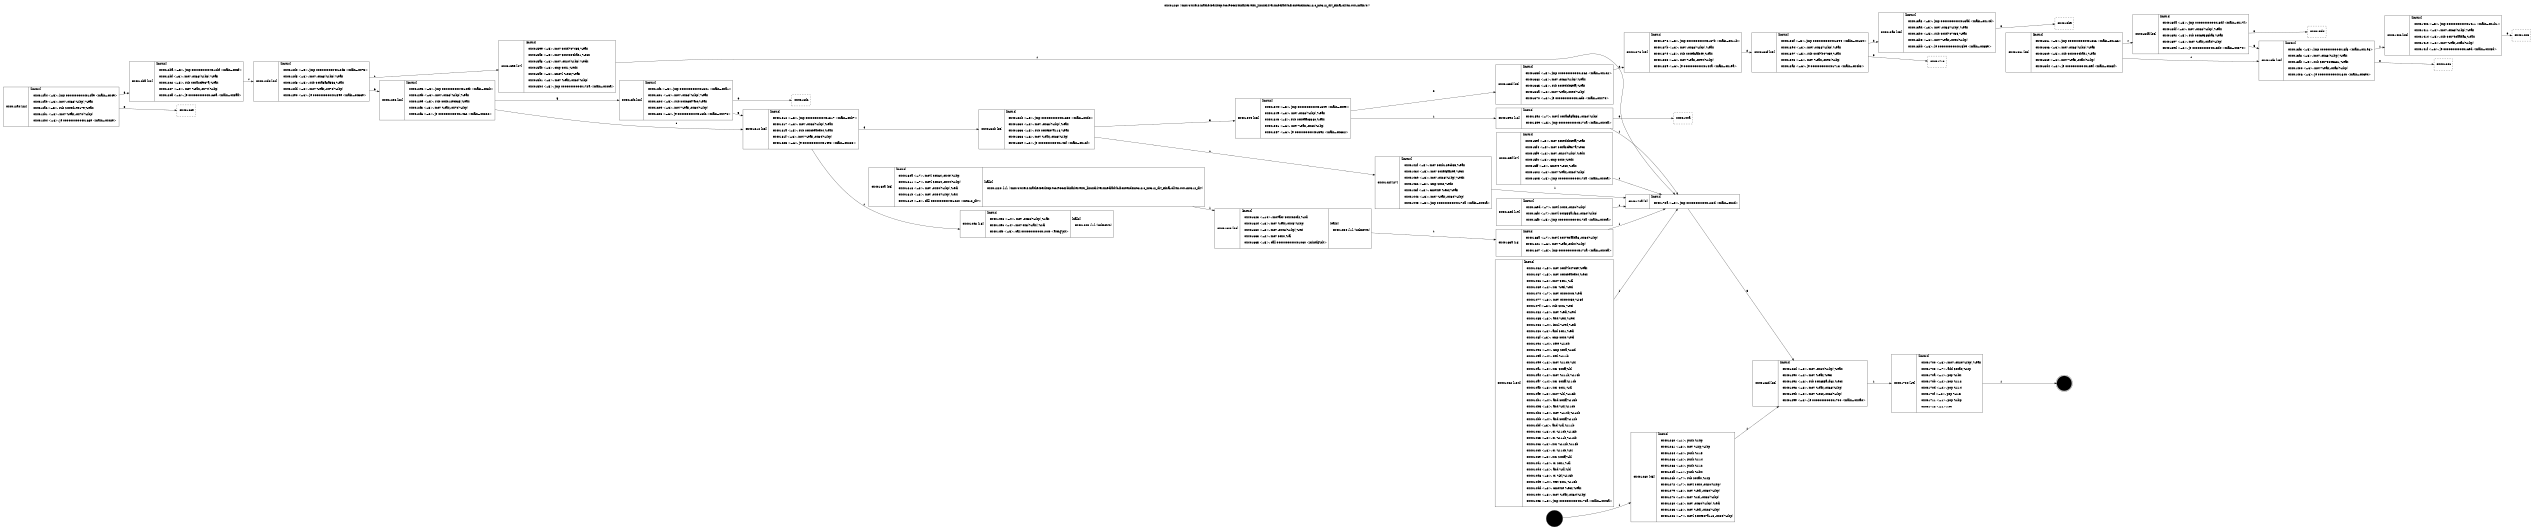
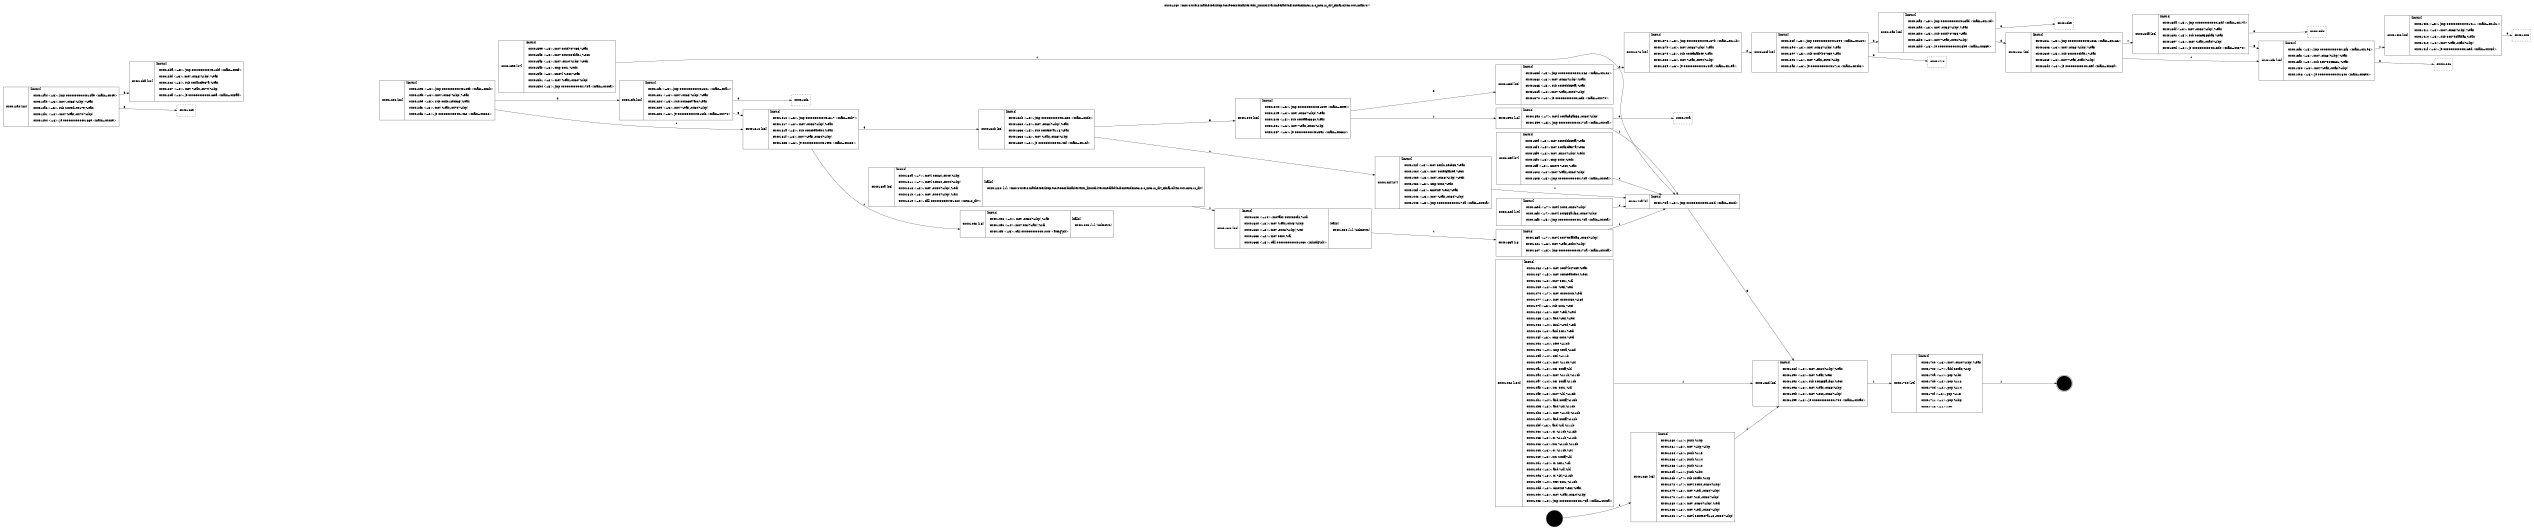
none -> (2000, 42)
(311, 81) -> none
(557, 99) -> (557, 99)
(1645, 255) -> (1682, 383)
